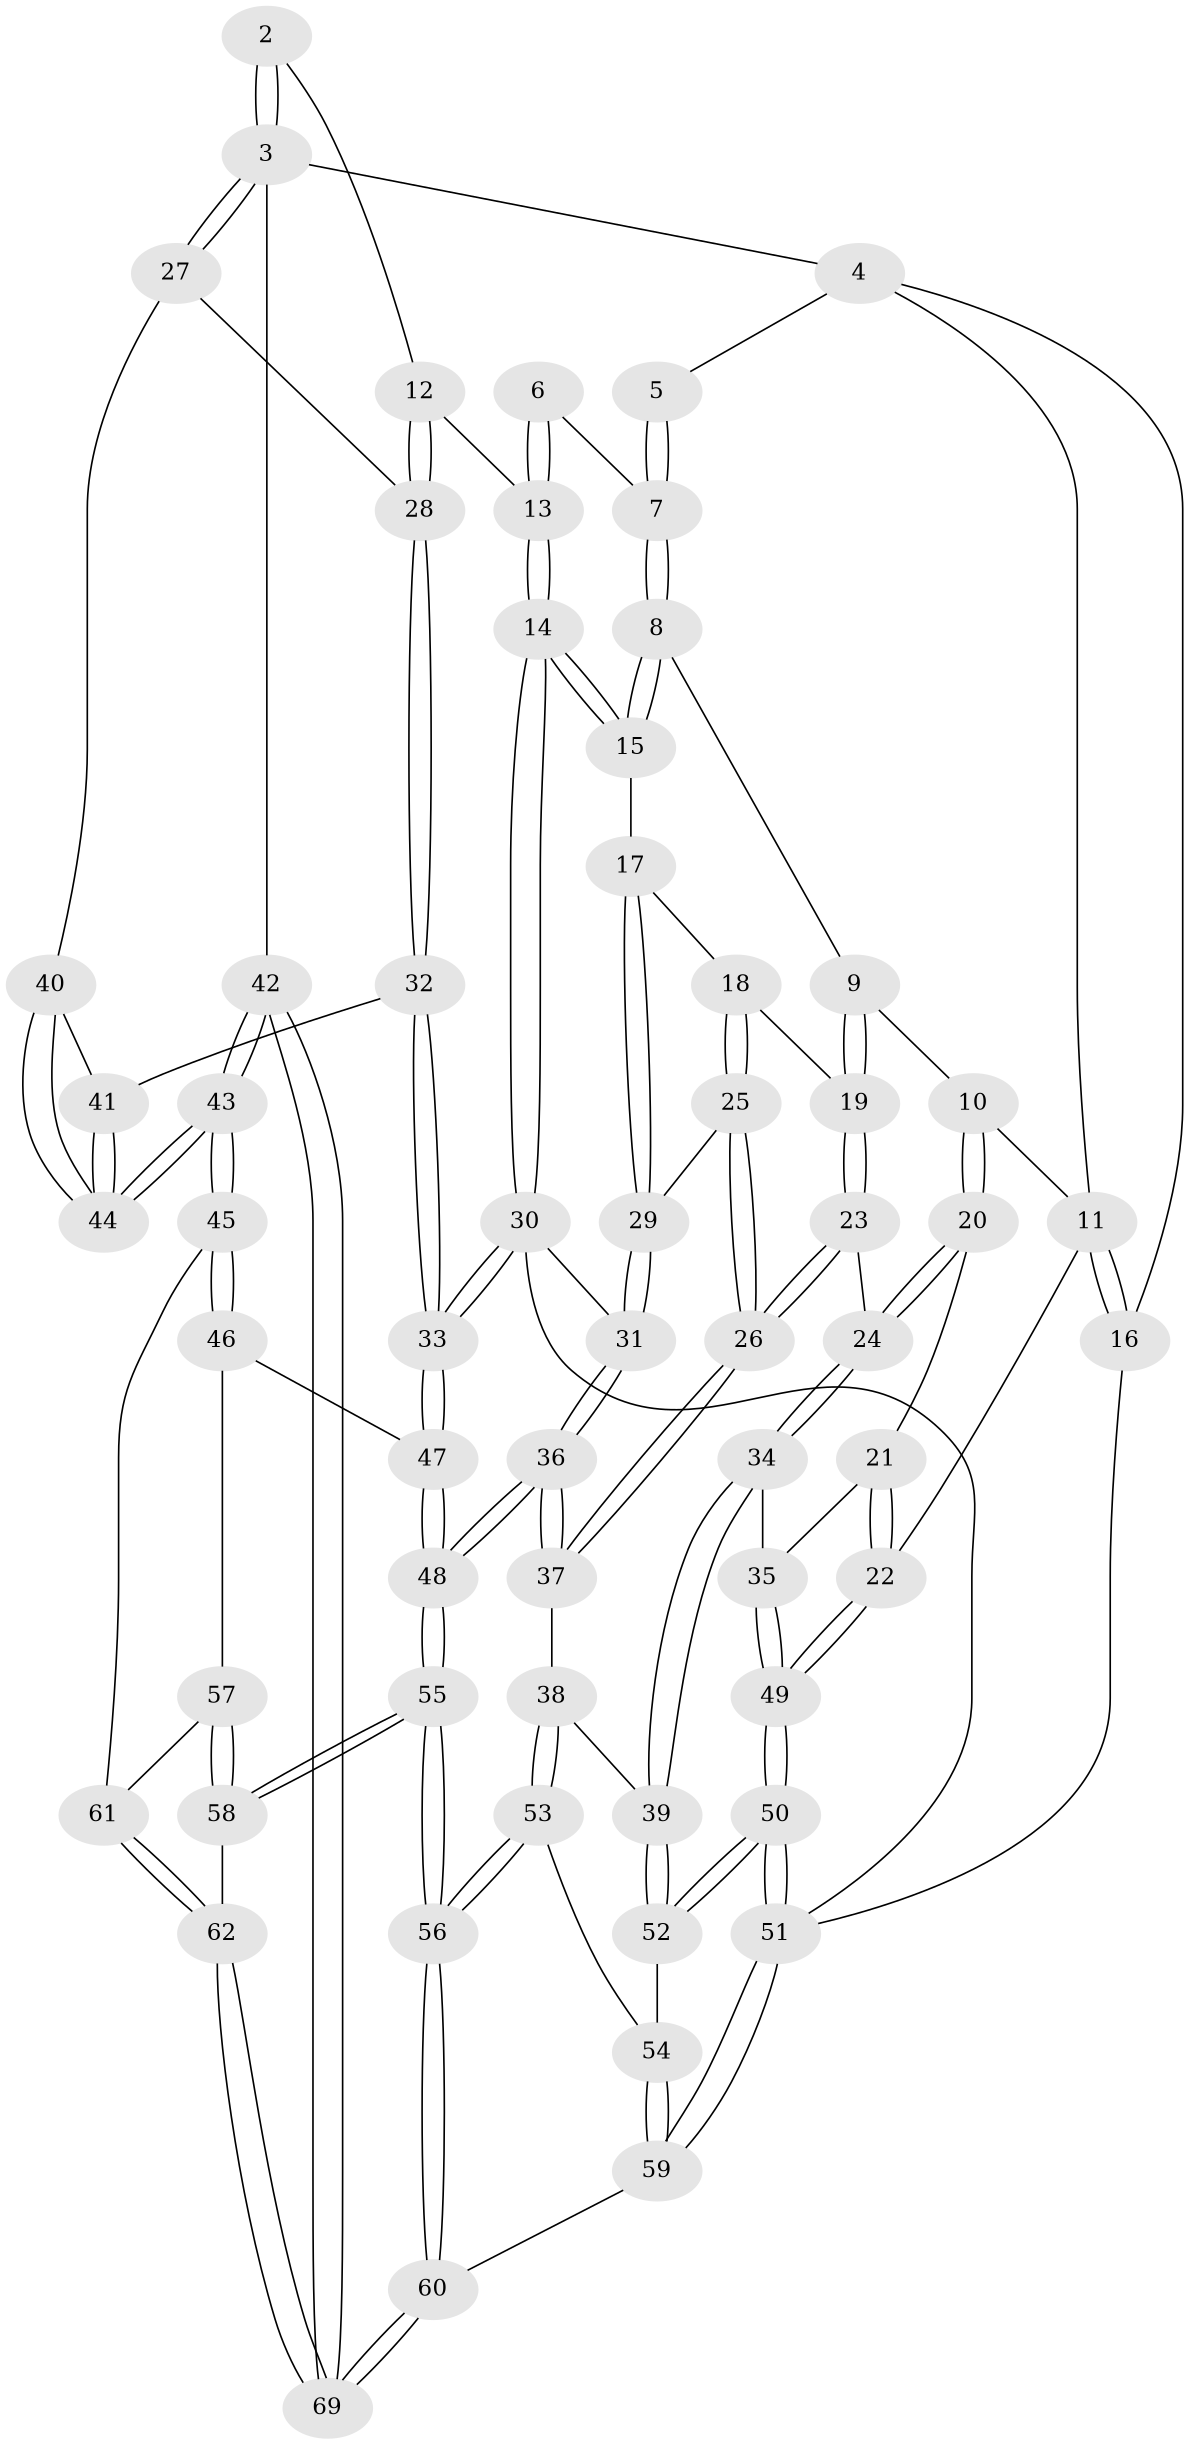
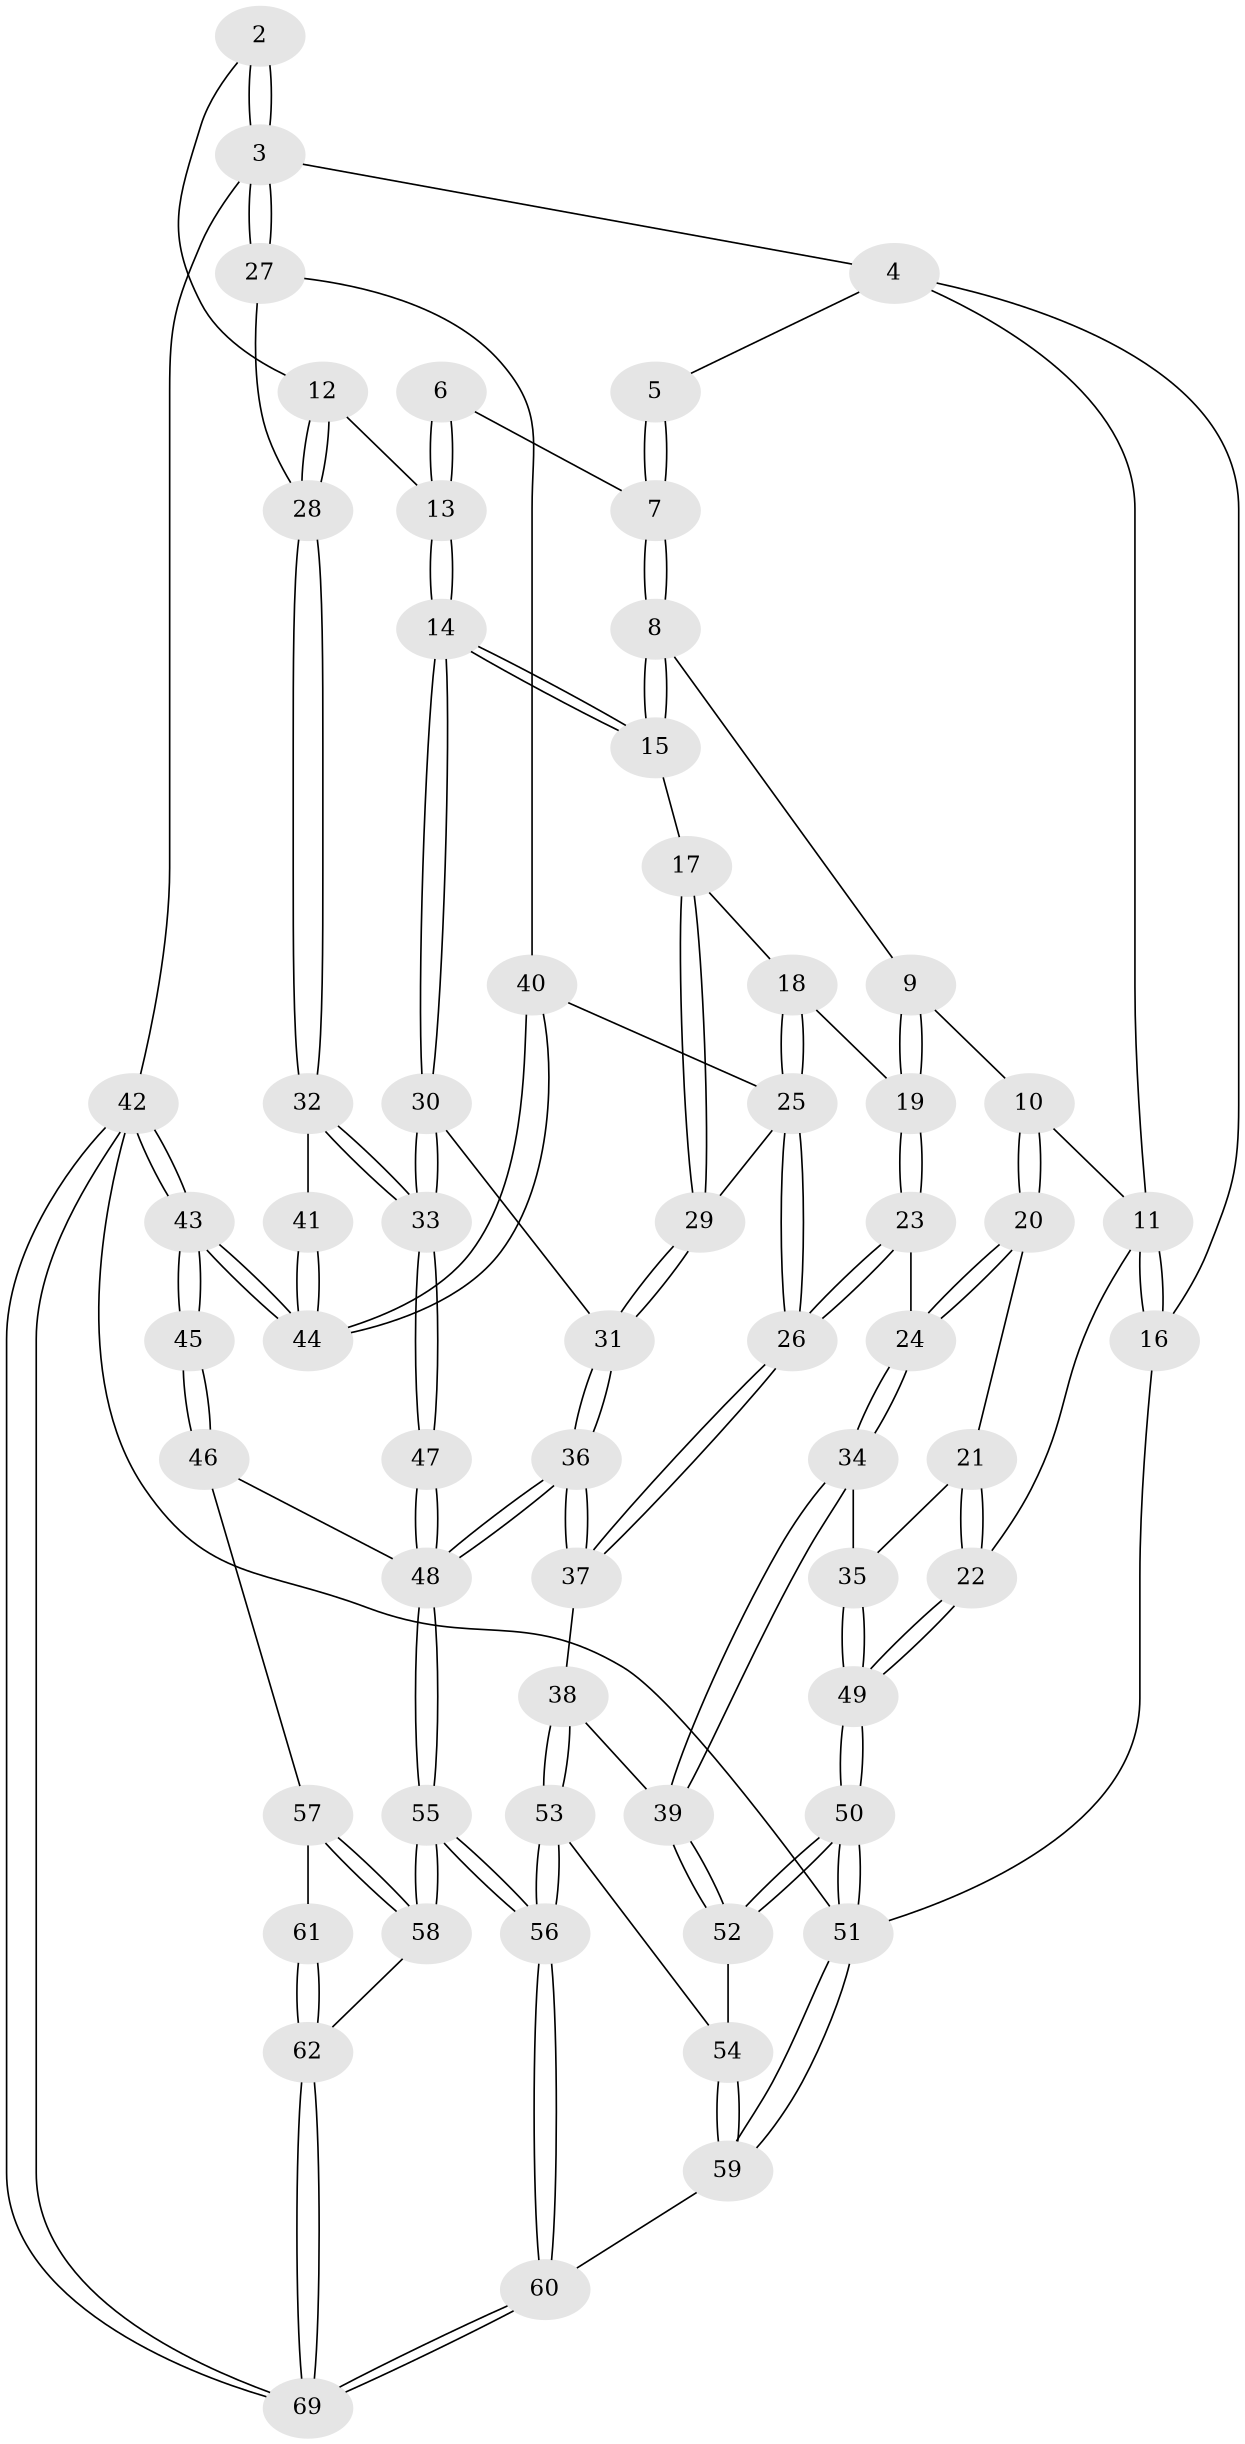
(77, 1044) -> (662, 1044)
(328, 1400) -> (316, 1519)
(954, 1444) -> (347, 1601)
(119, 1508) -> none
